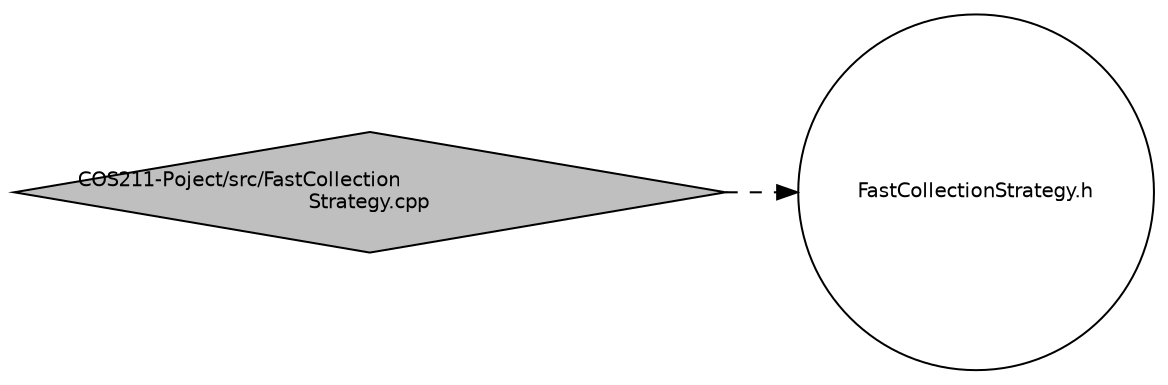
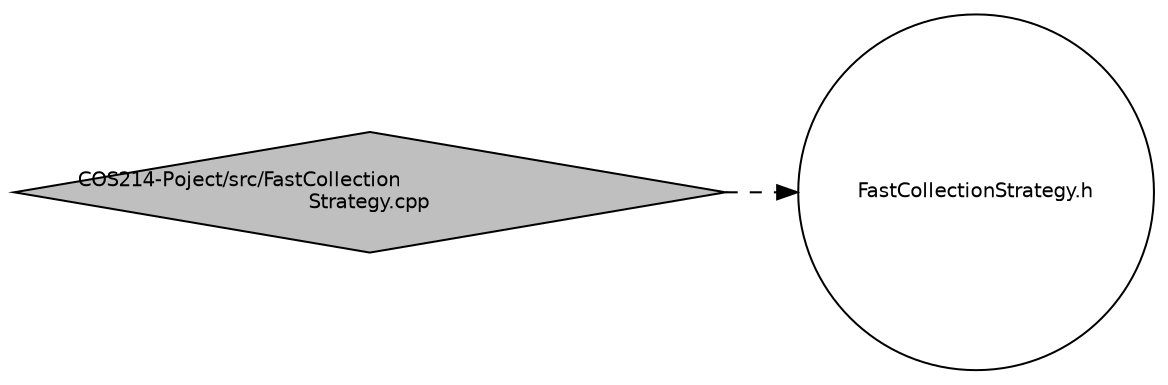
(370, 192) -> (370, 192)
